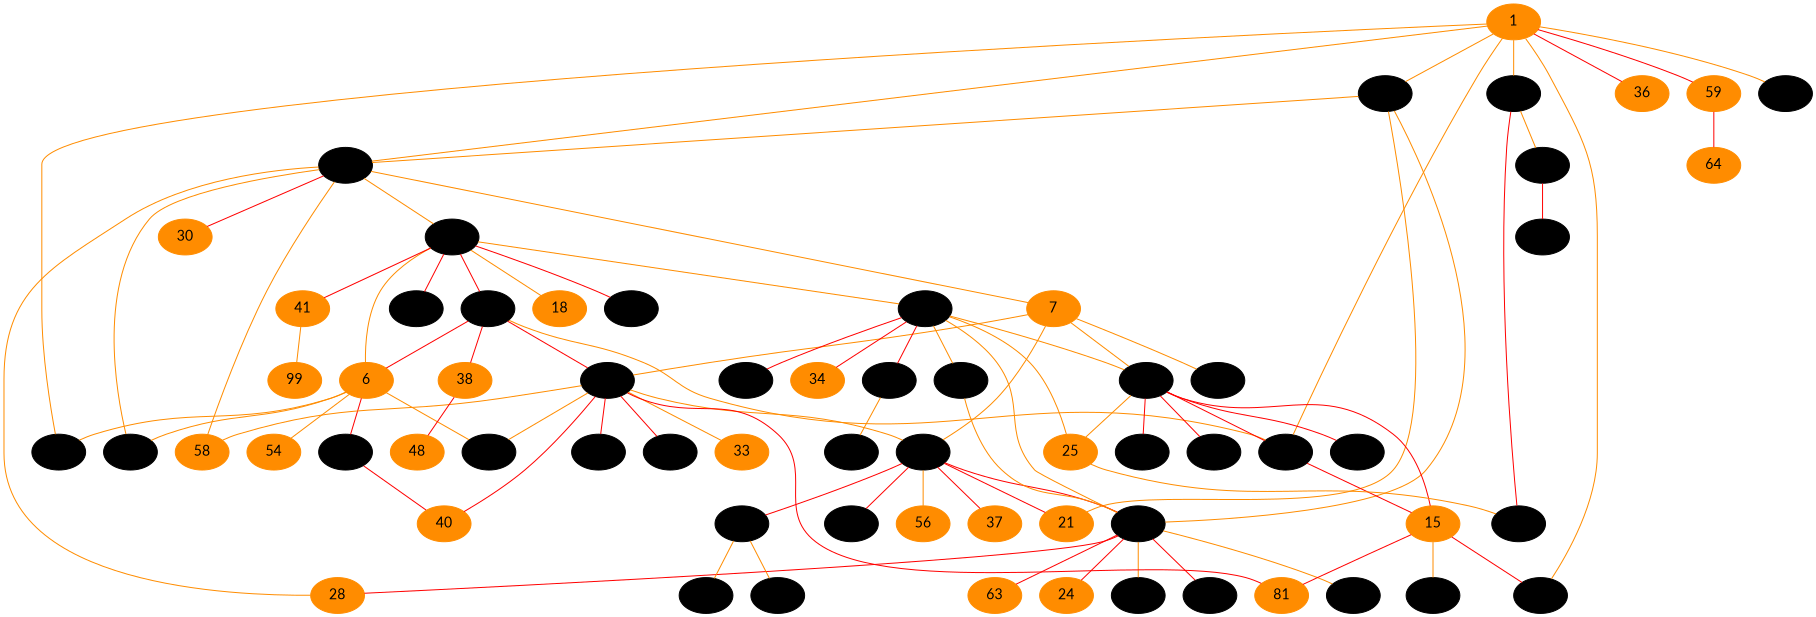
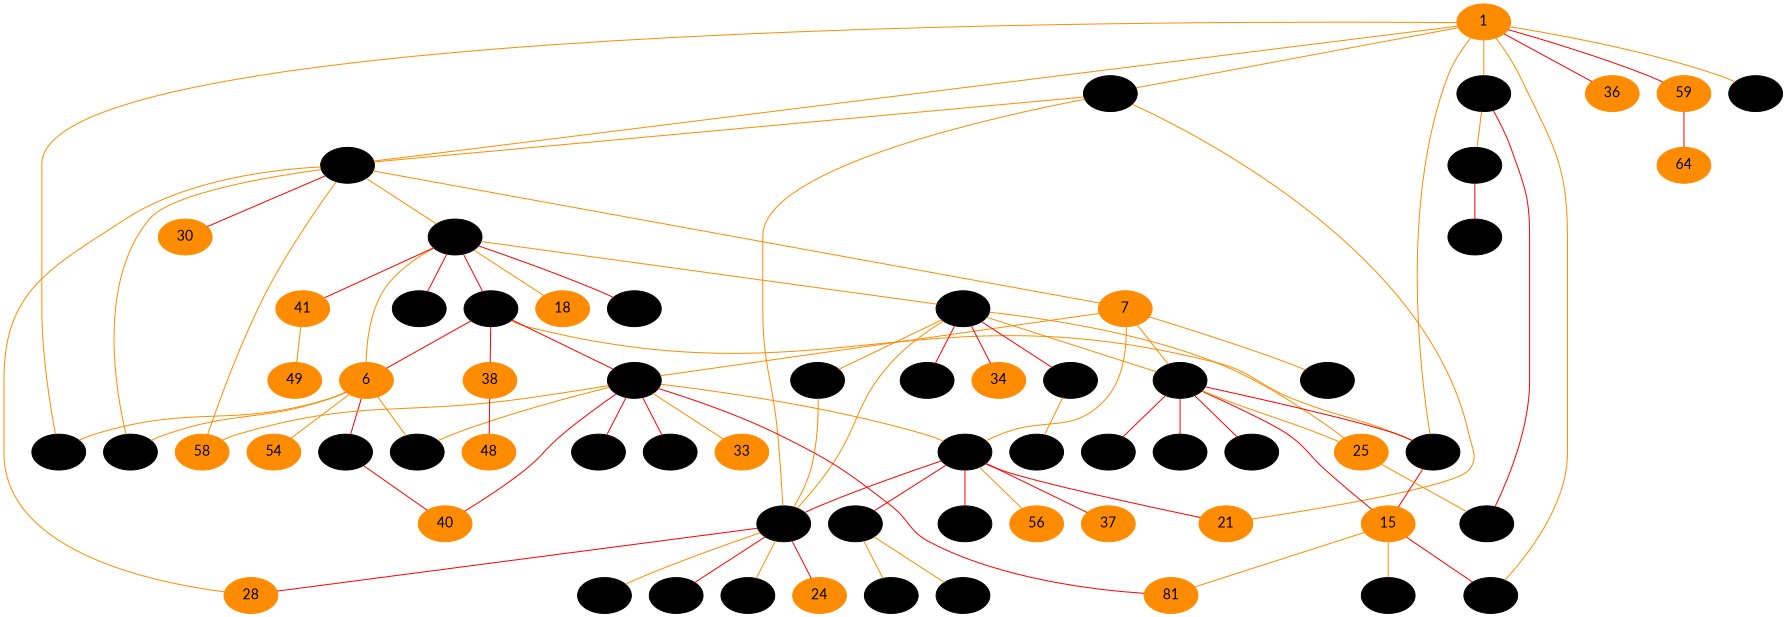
(295, 380) -> (295, 380)
(1357, 559) -> (1280, 560)
(995, 596) -> none
